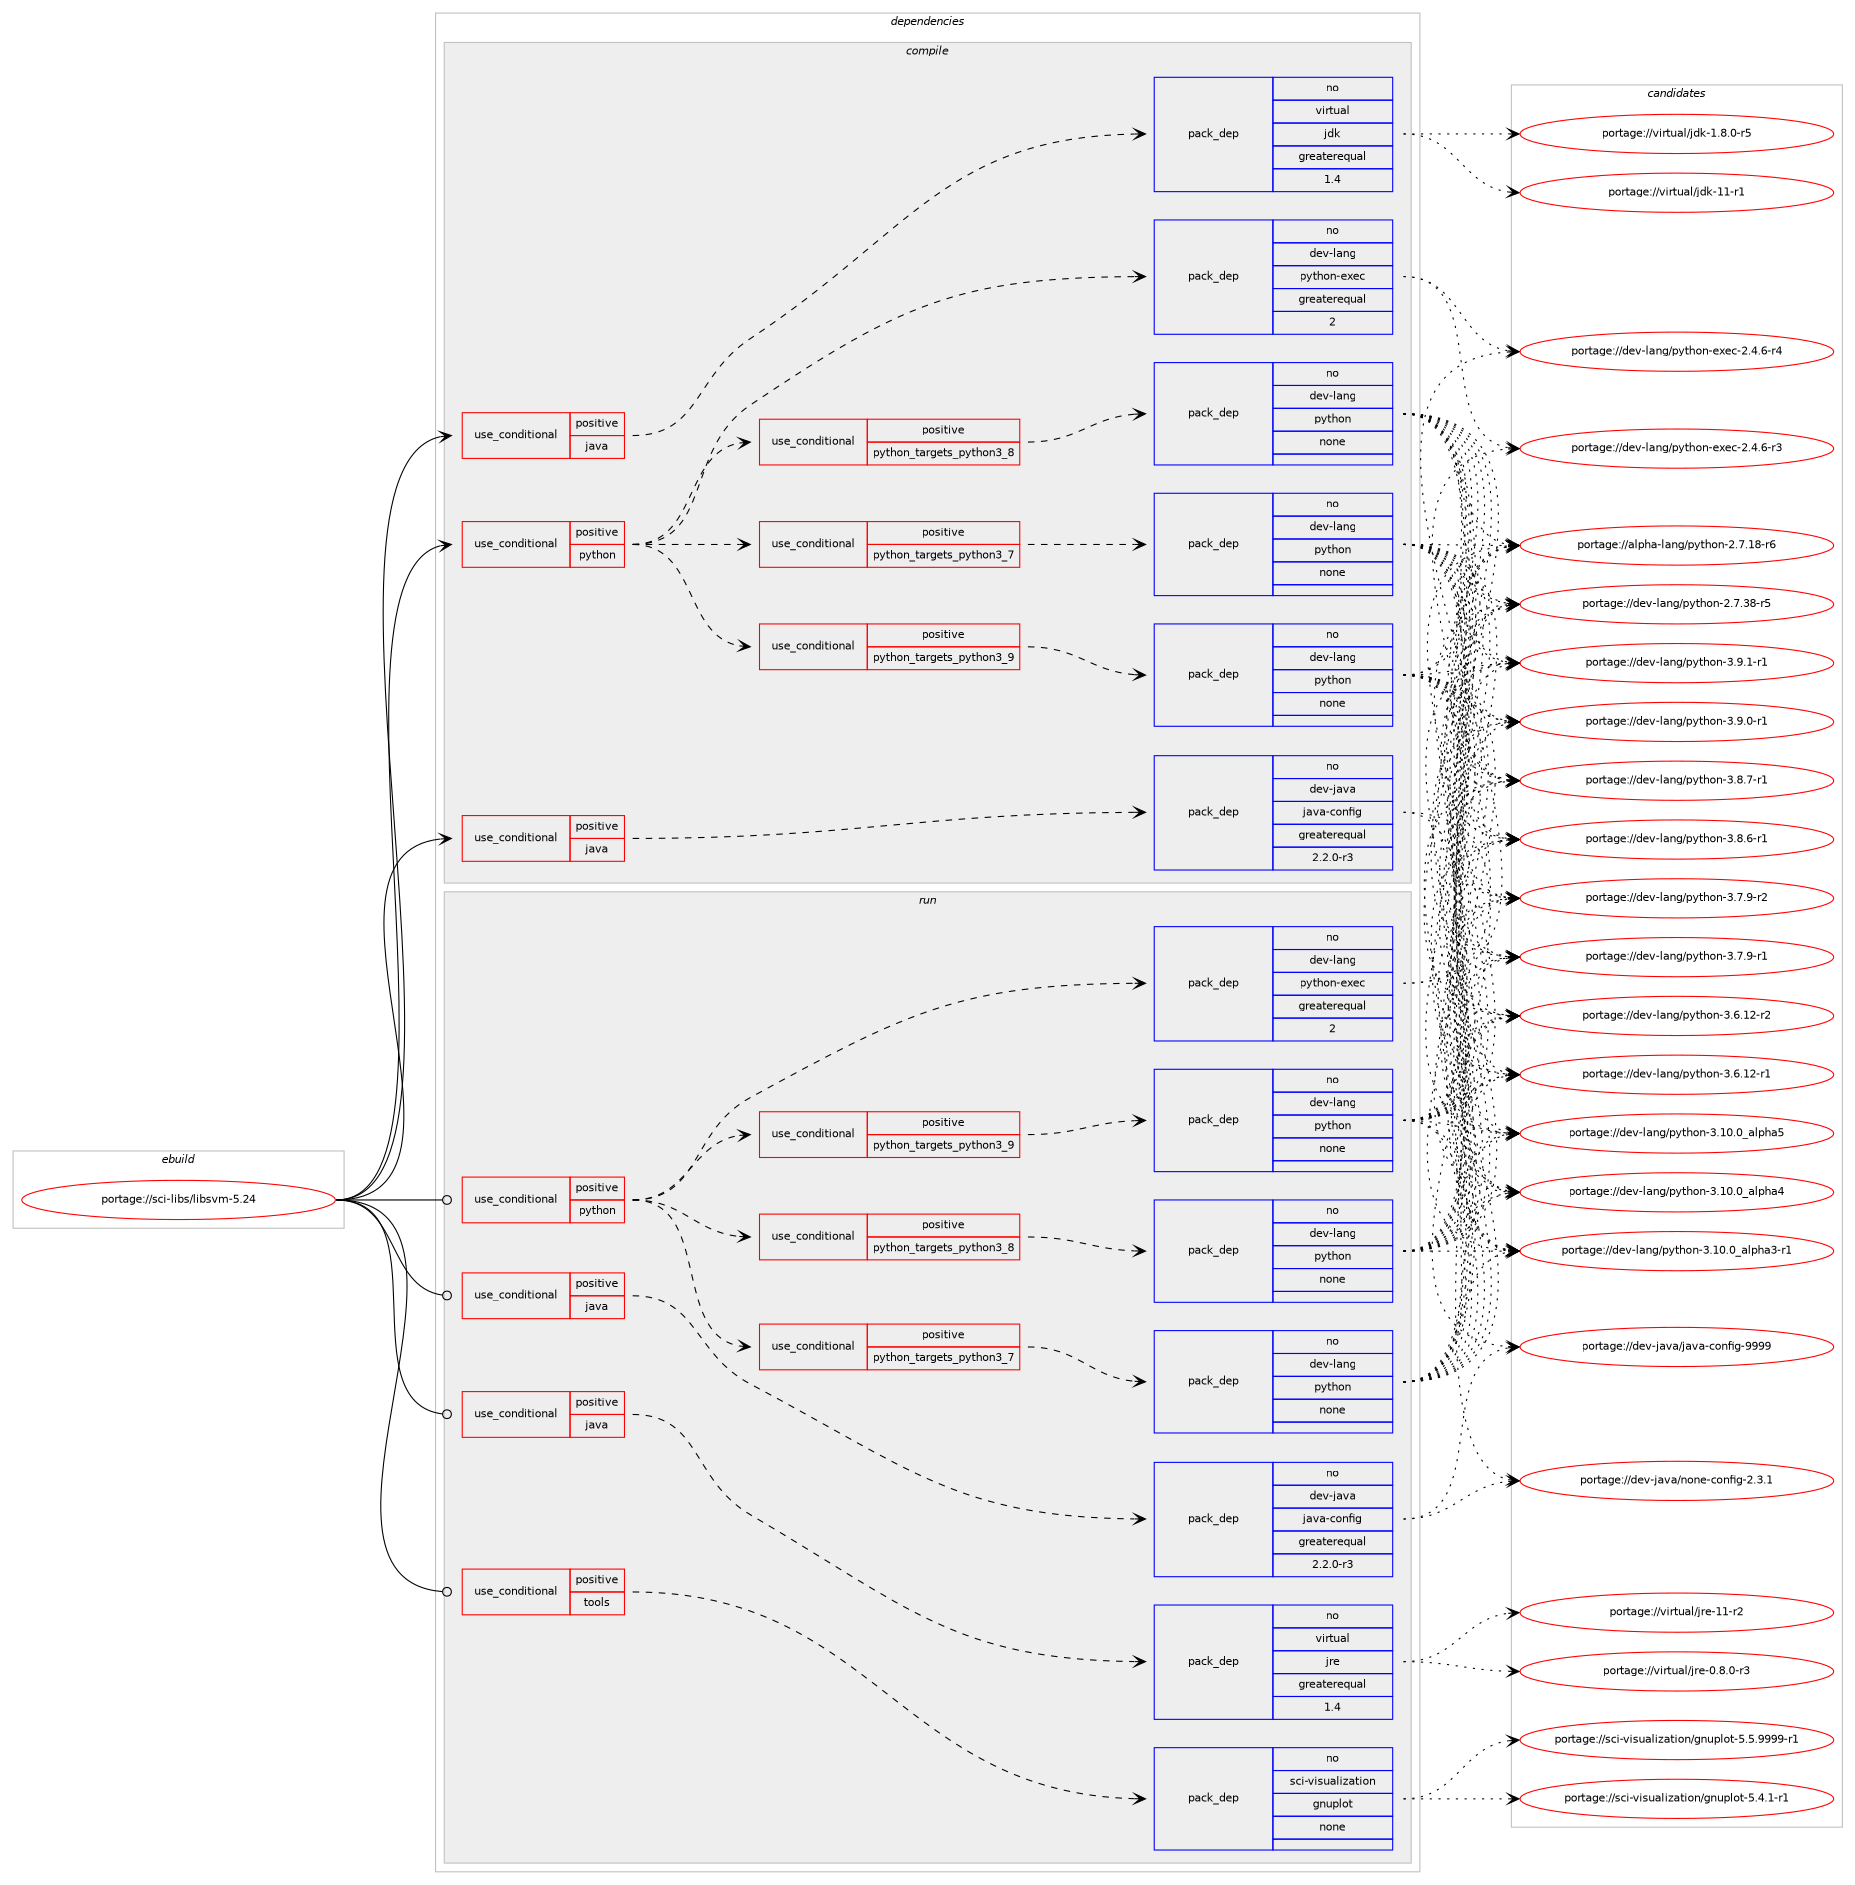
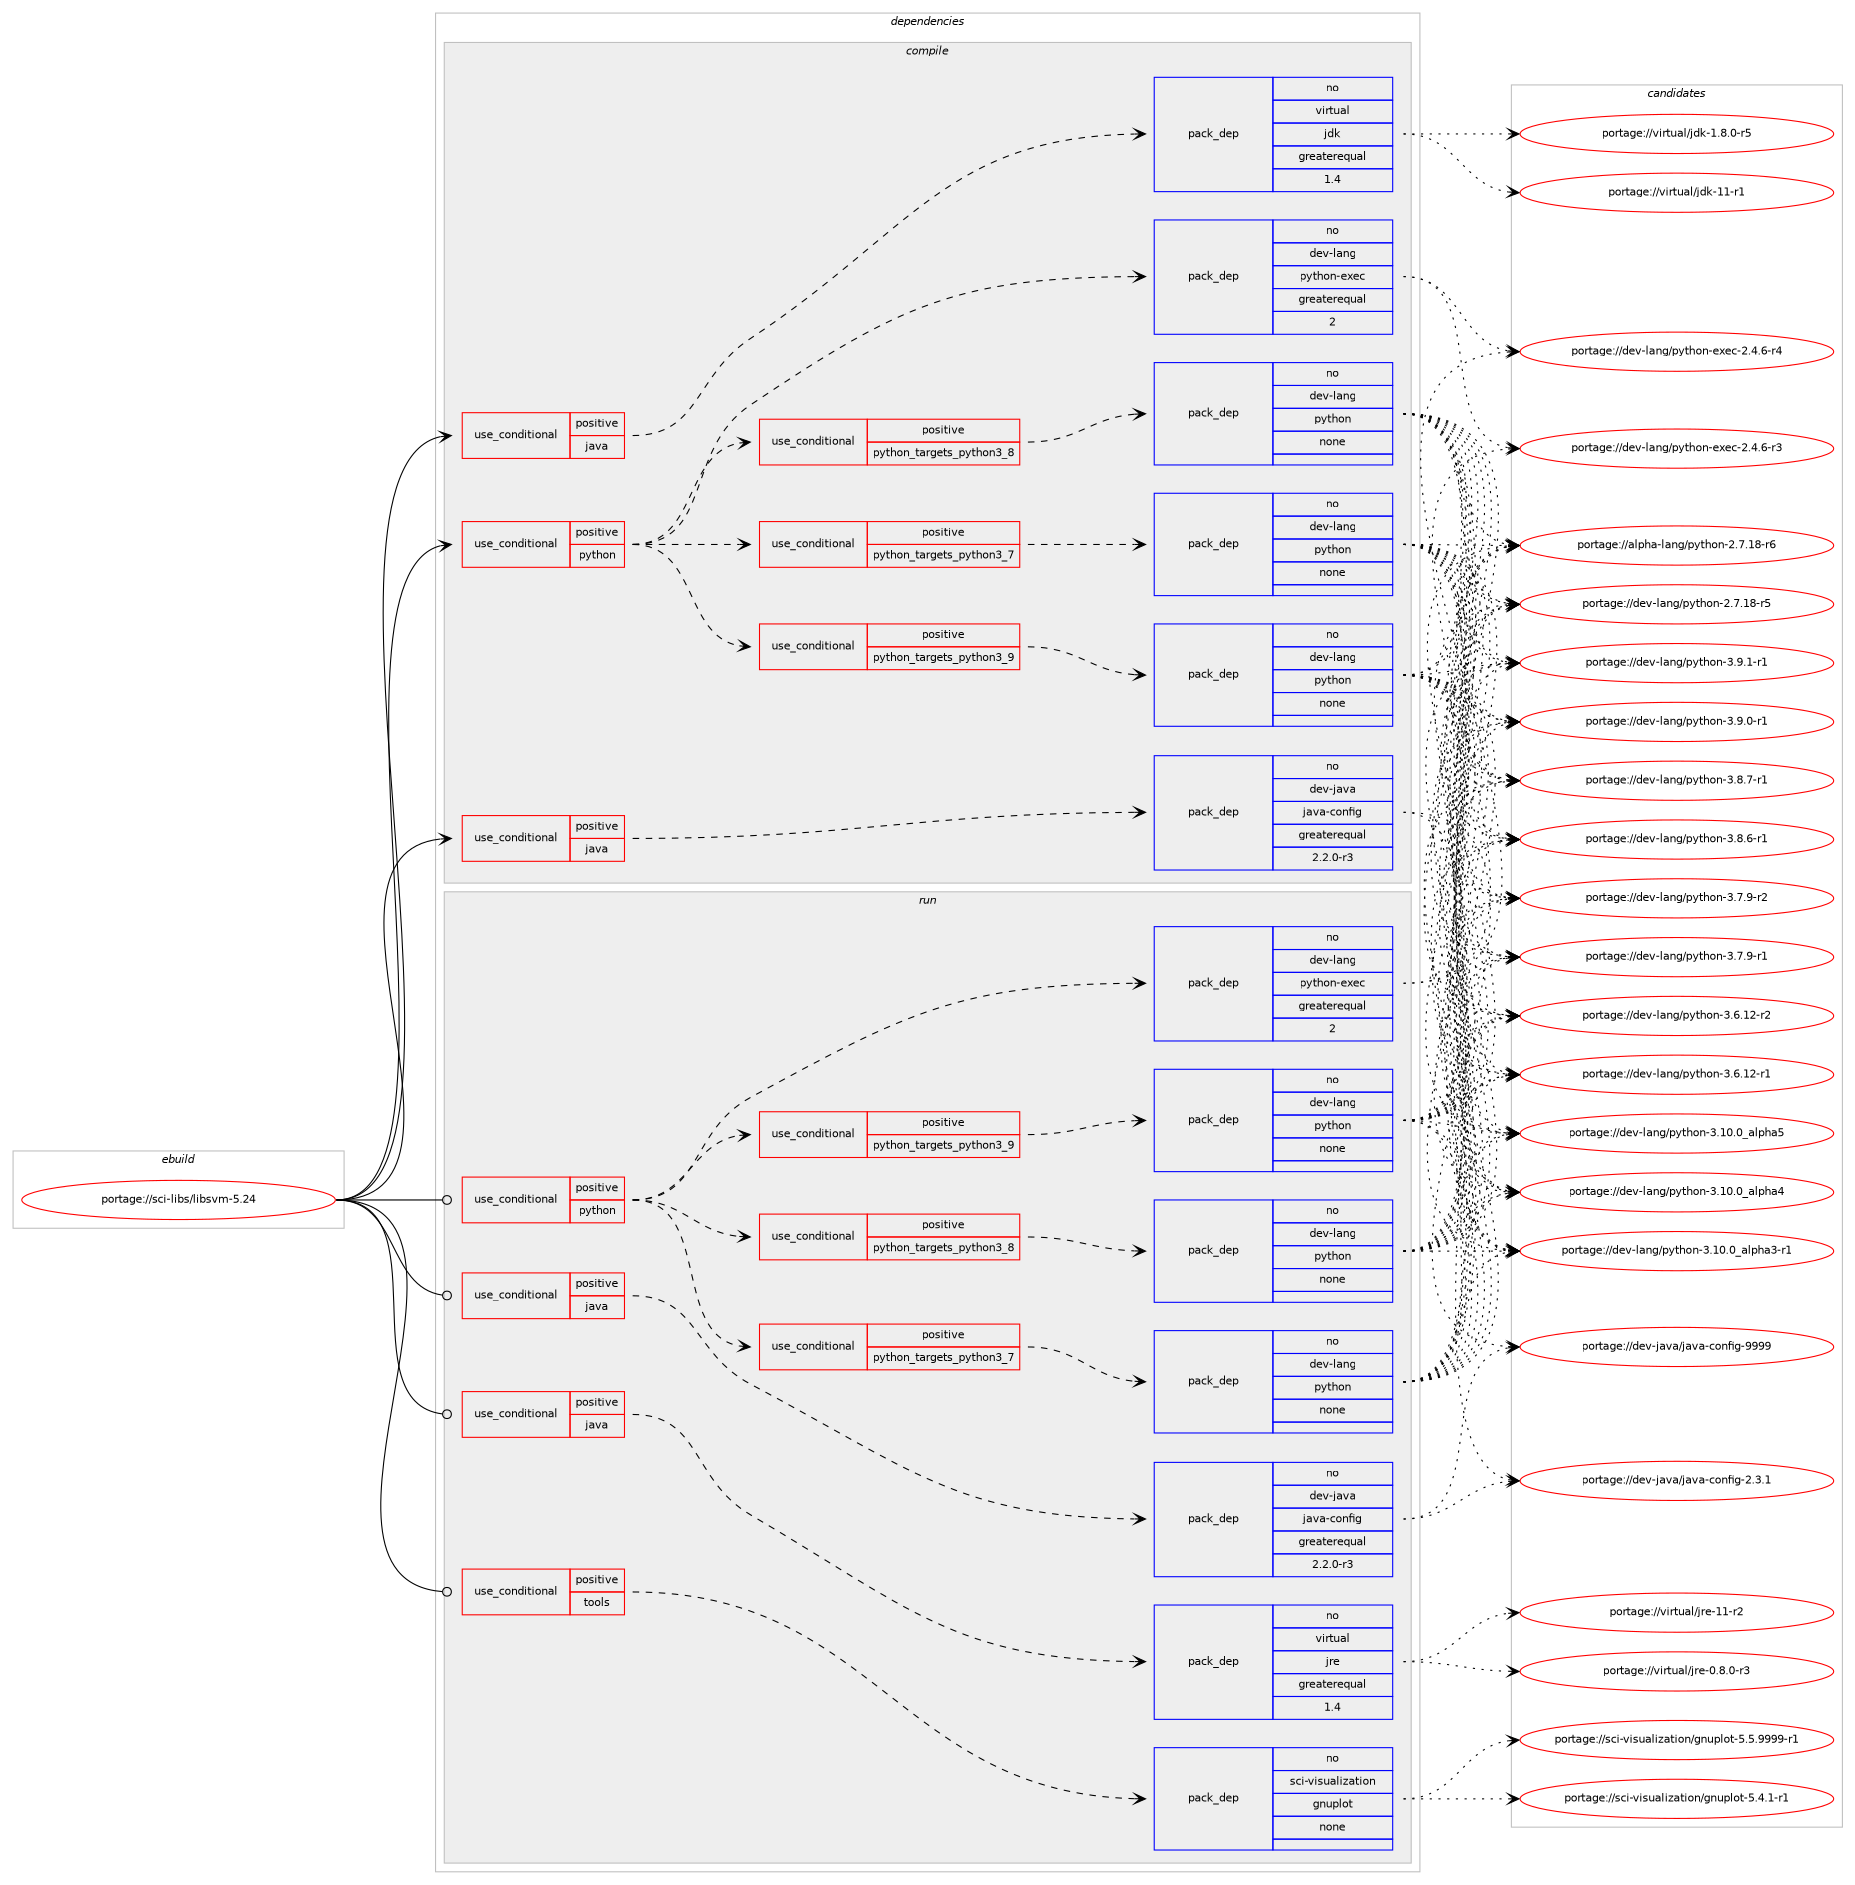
(1677, 604) -> (1677, 604)
(1677, 1481) -> (1677, 1481)
